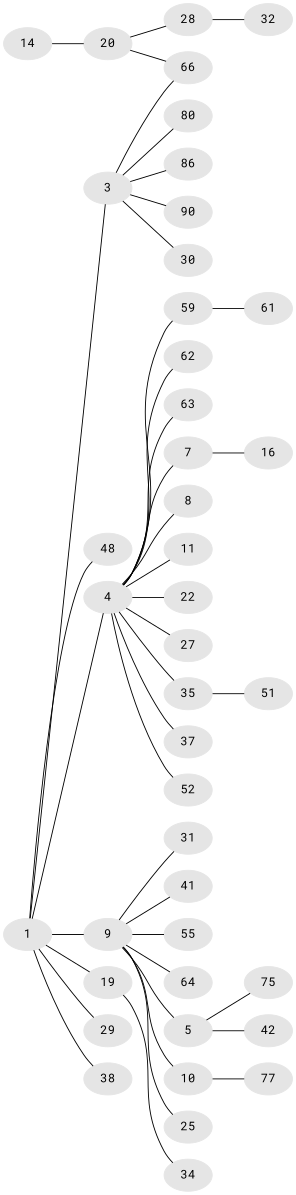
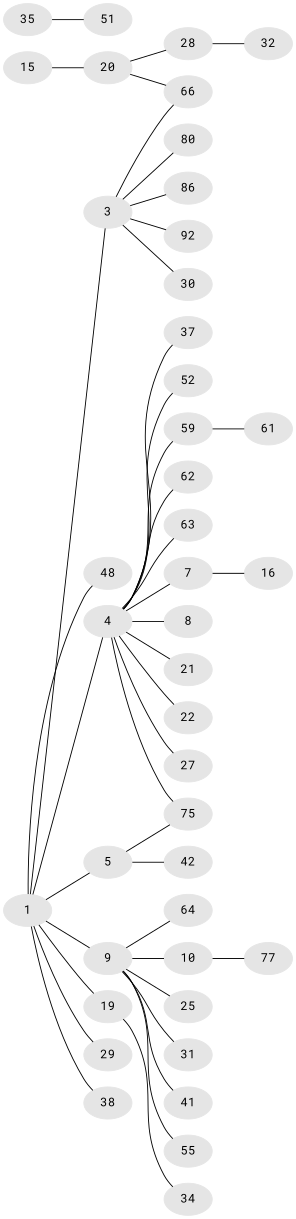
(28, 44) -> (28, 68)
(188, 212) -> (188, 236)
(188, 549) -> (188, 670)
(146, 647) -> (134, 723)
(149, 985) -> (68, 886)
